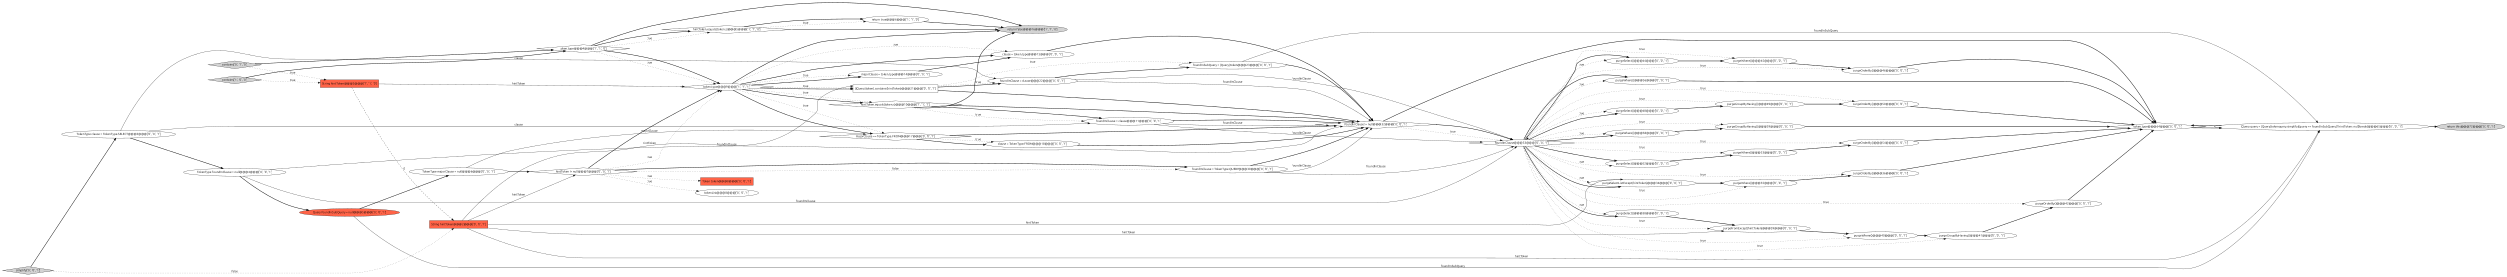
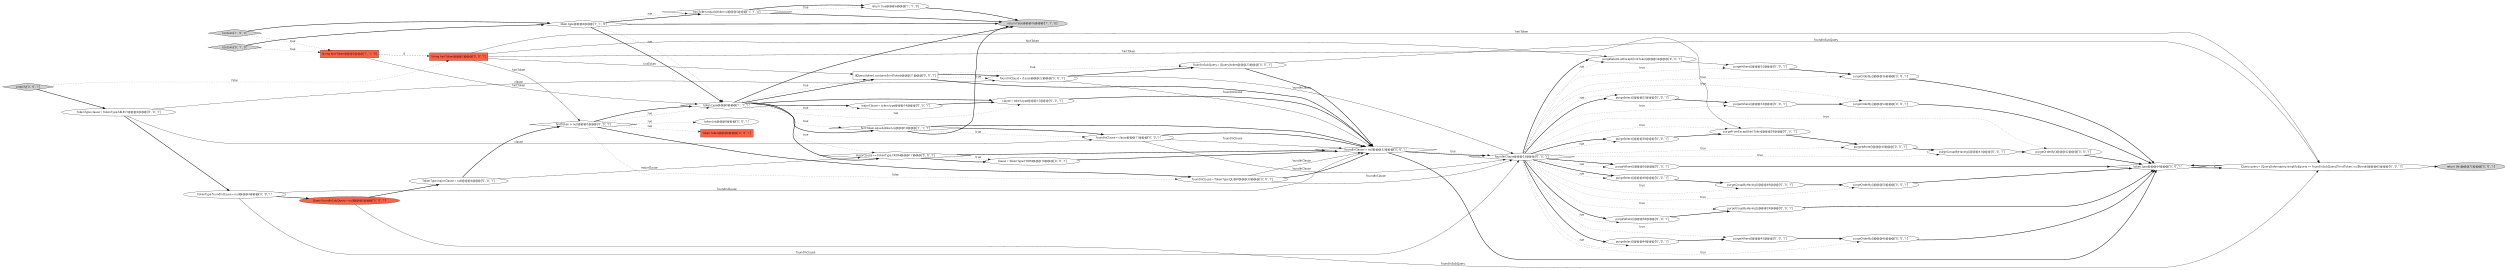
(1620, 101) -> (1629, 193)
(1709, 183) -> (1704, 63)
